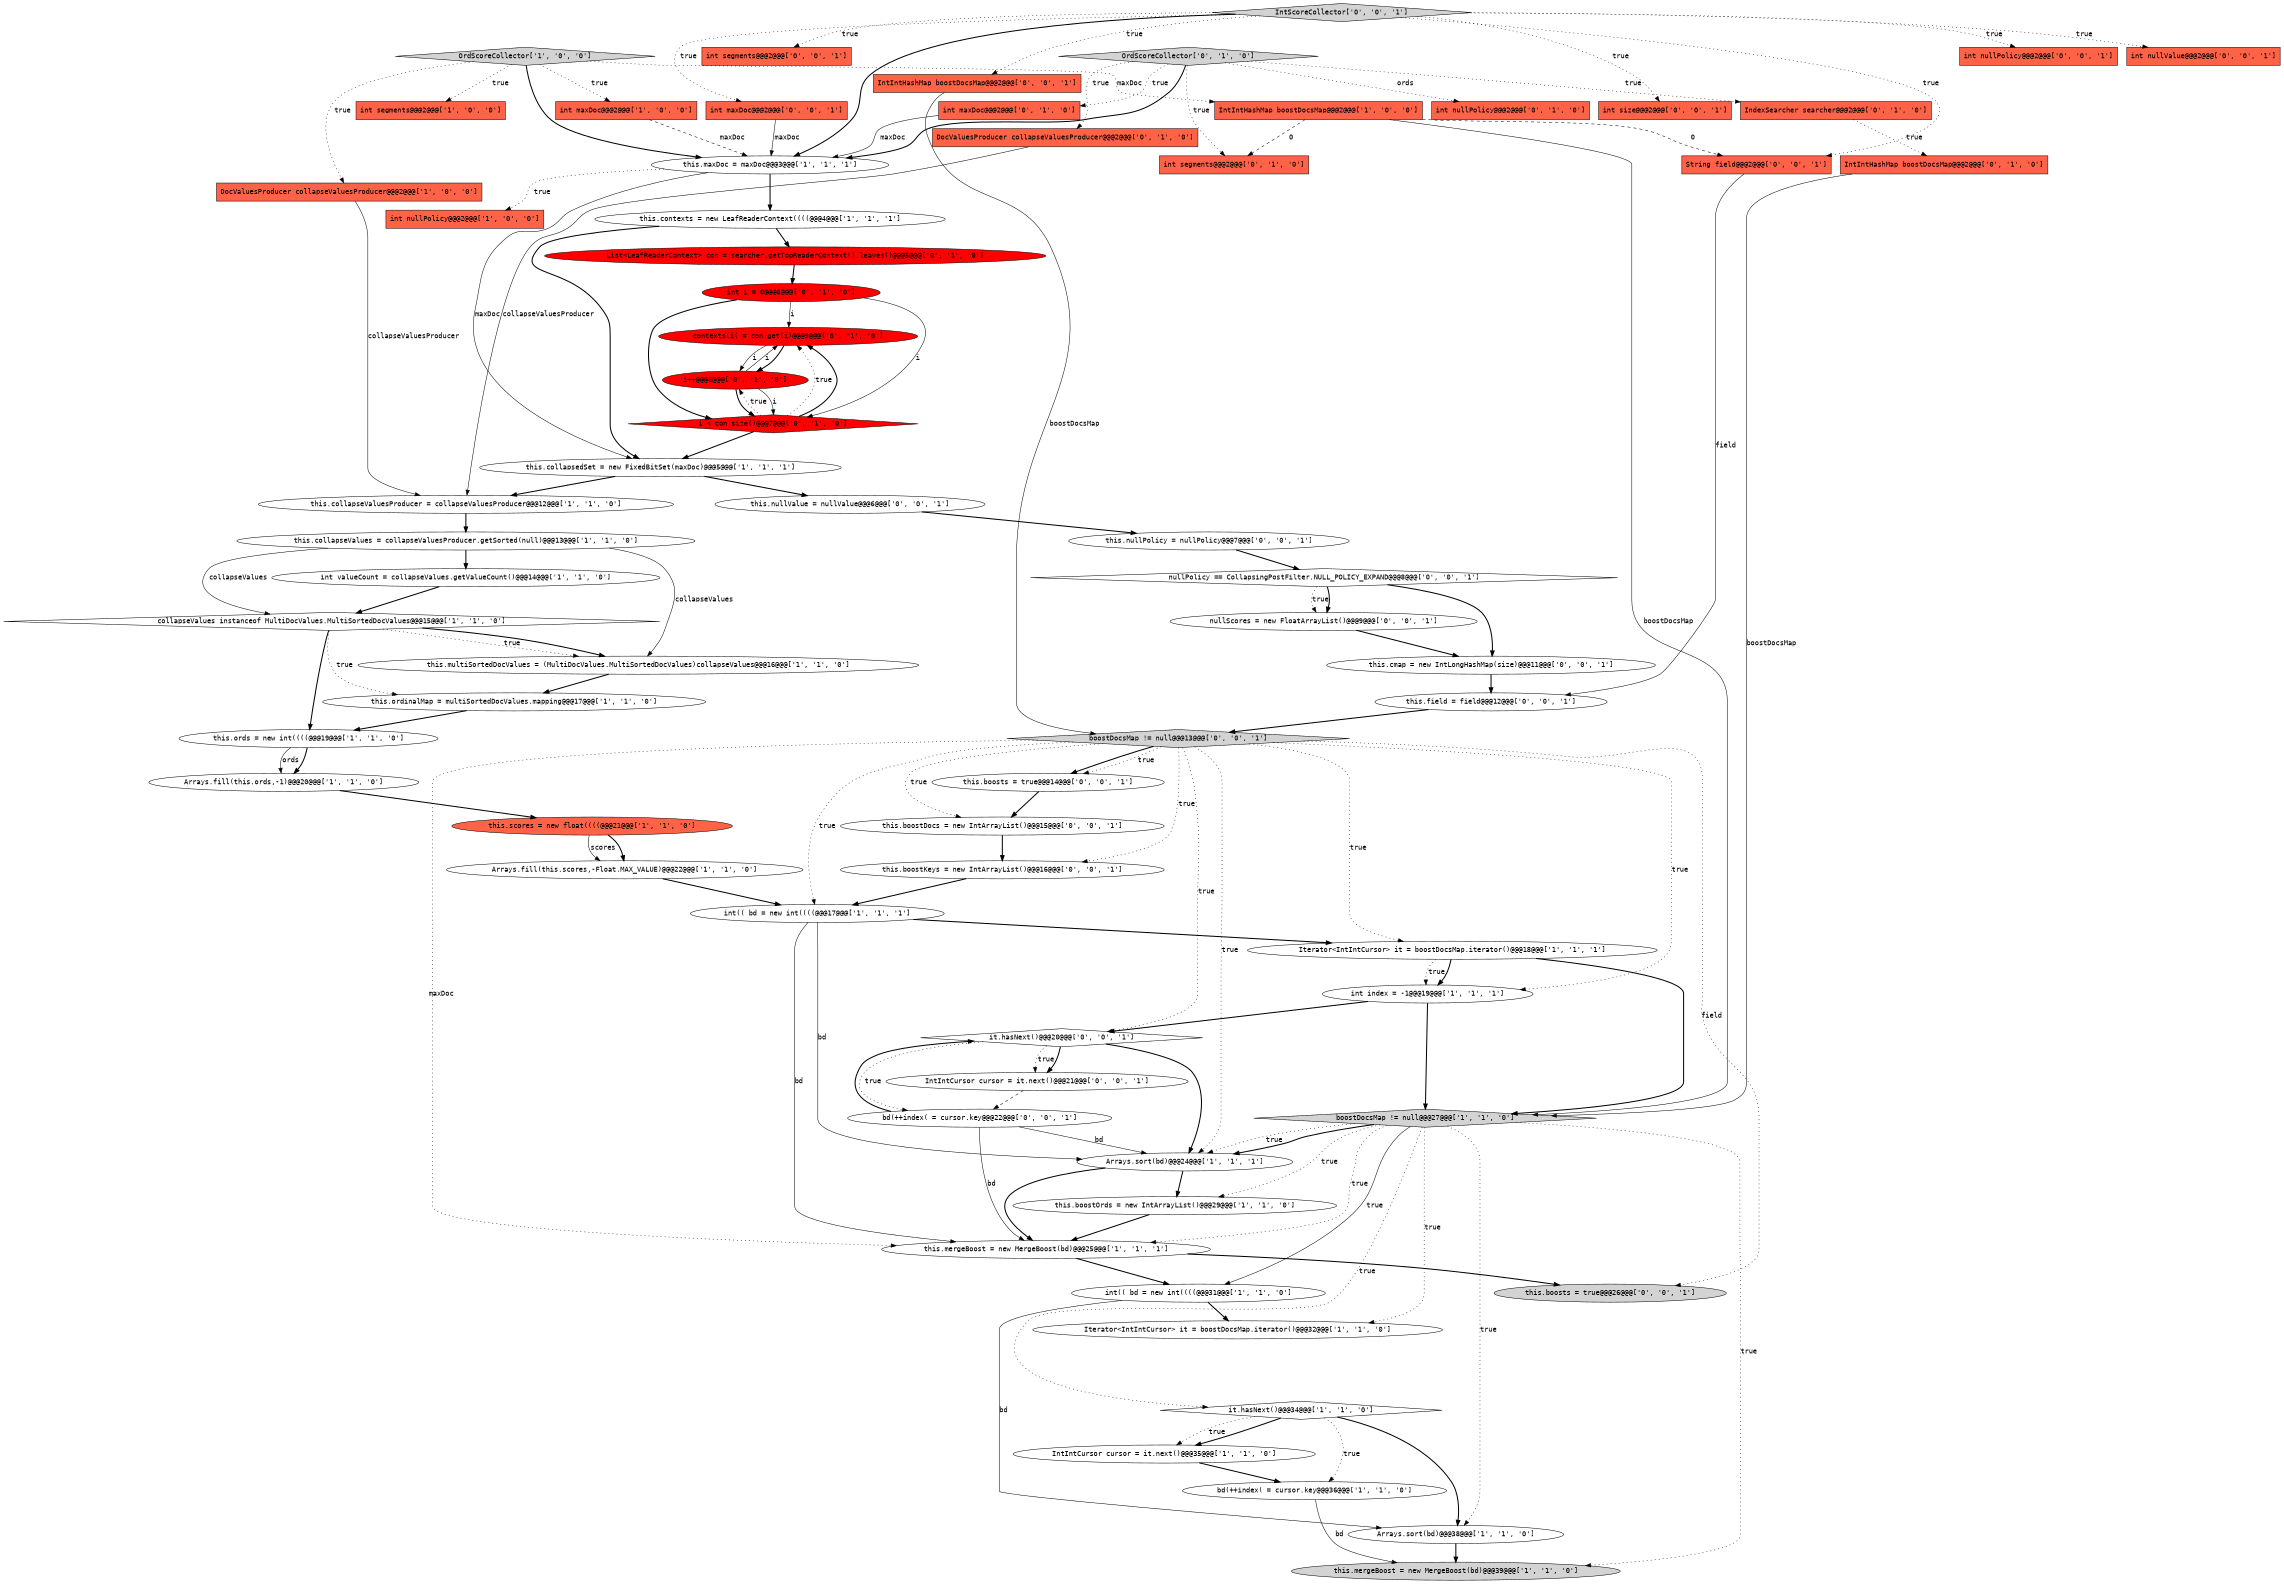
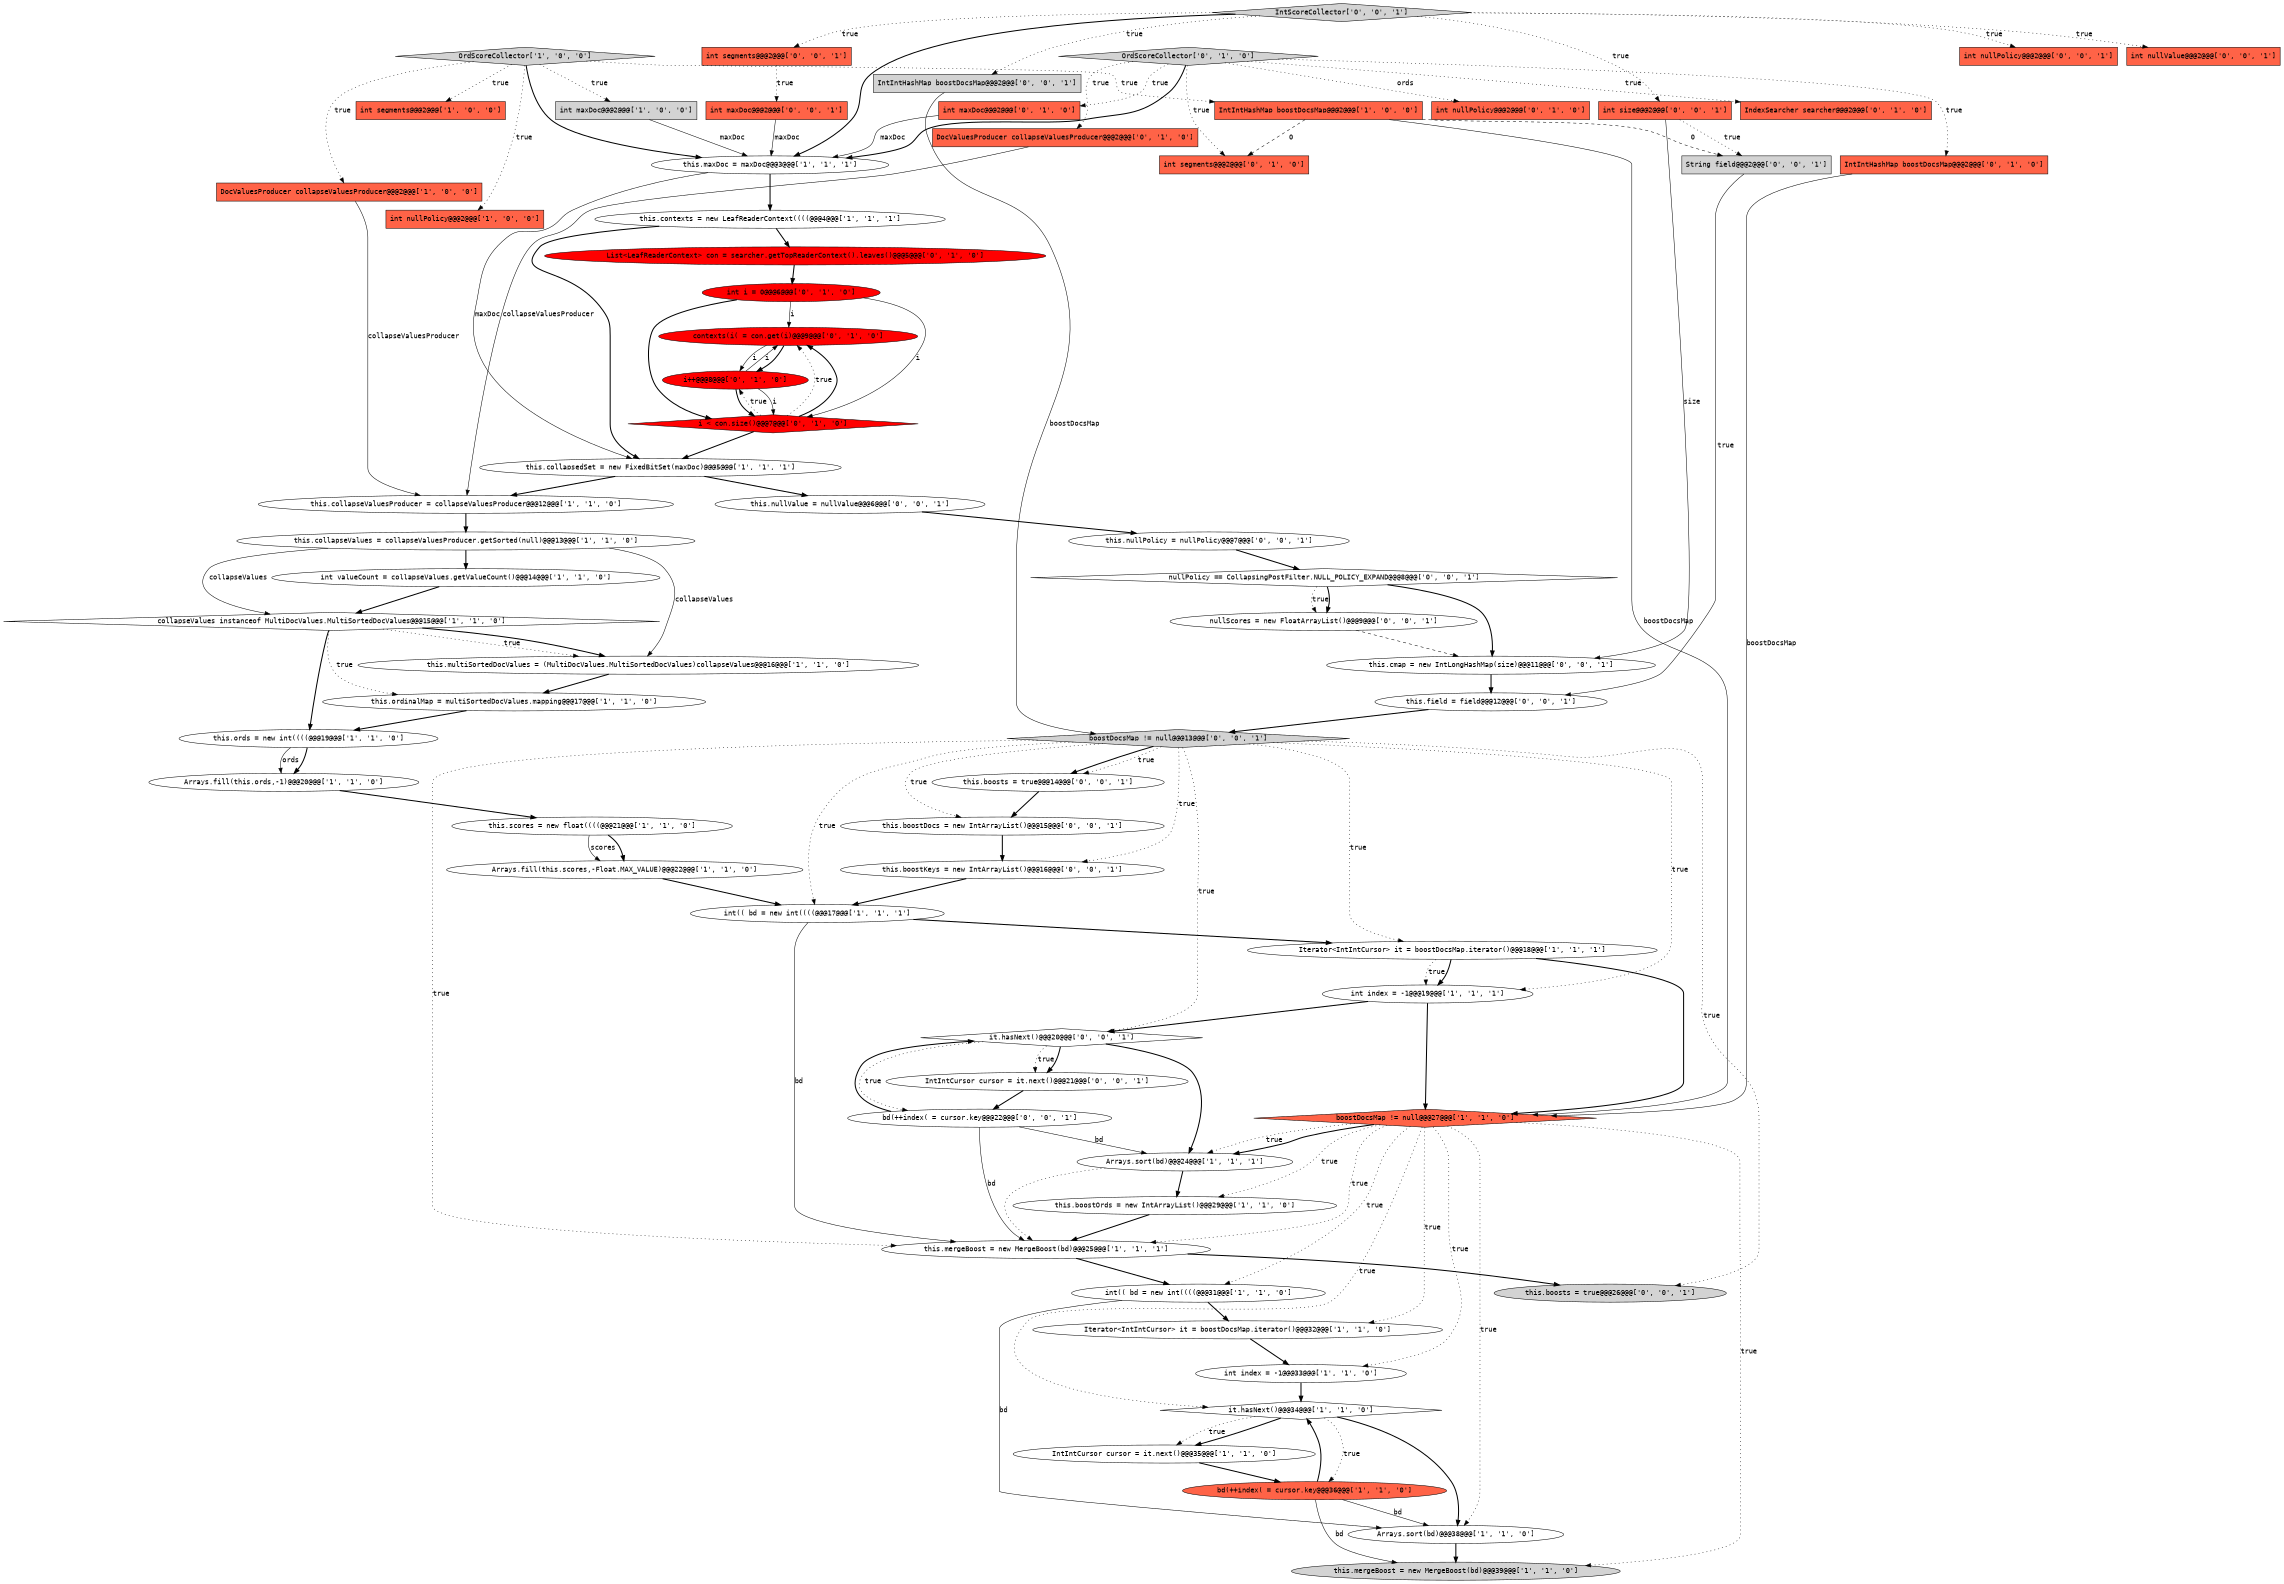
(963, 22) -> (777, 81)
(1737, 52) -> (1708, 136)
(977, 83) -> (977, 83)
(1130, 83) -> (1130, 83)
(626, 111) -> (626, 111)
(696, 137) -> (696, 137)
(1888, 137) -> (1616, 71)
(1757, 165) -> (1757, 165)
(581, 175) -> (513, 139)
none -> (1684, 420)
(1726, 446) -> (1726, 446)
(1405, 643) -> (1405, 643)
(592, 826) -> (592, 826)
(1221, 946) -> none
(441, 994) -> (441, 994)
(1712, 1016) -> (1712, 1016)
(1011, 1098) -> (1011, 1098)
(1425, 1118) -> (1425, 1118)
(847, 1136) -> none
(1031, 1183) -> (1031, 1183)
(1339, 1225) -> (1339, 1225)
none -> (1301, 1374)
none -> (1321, 1452)
(1315, 1491) -> (1315, 1491)
none -> (1383, 1512)
